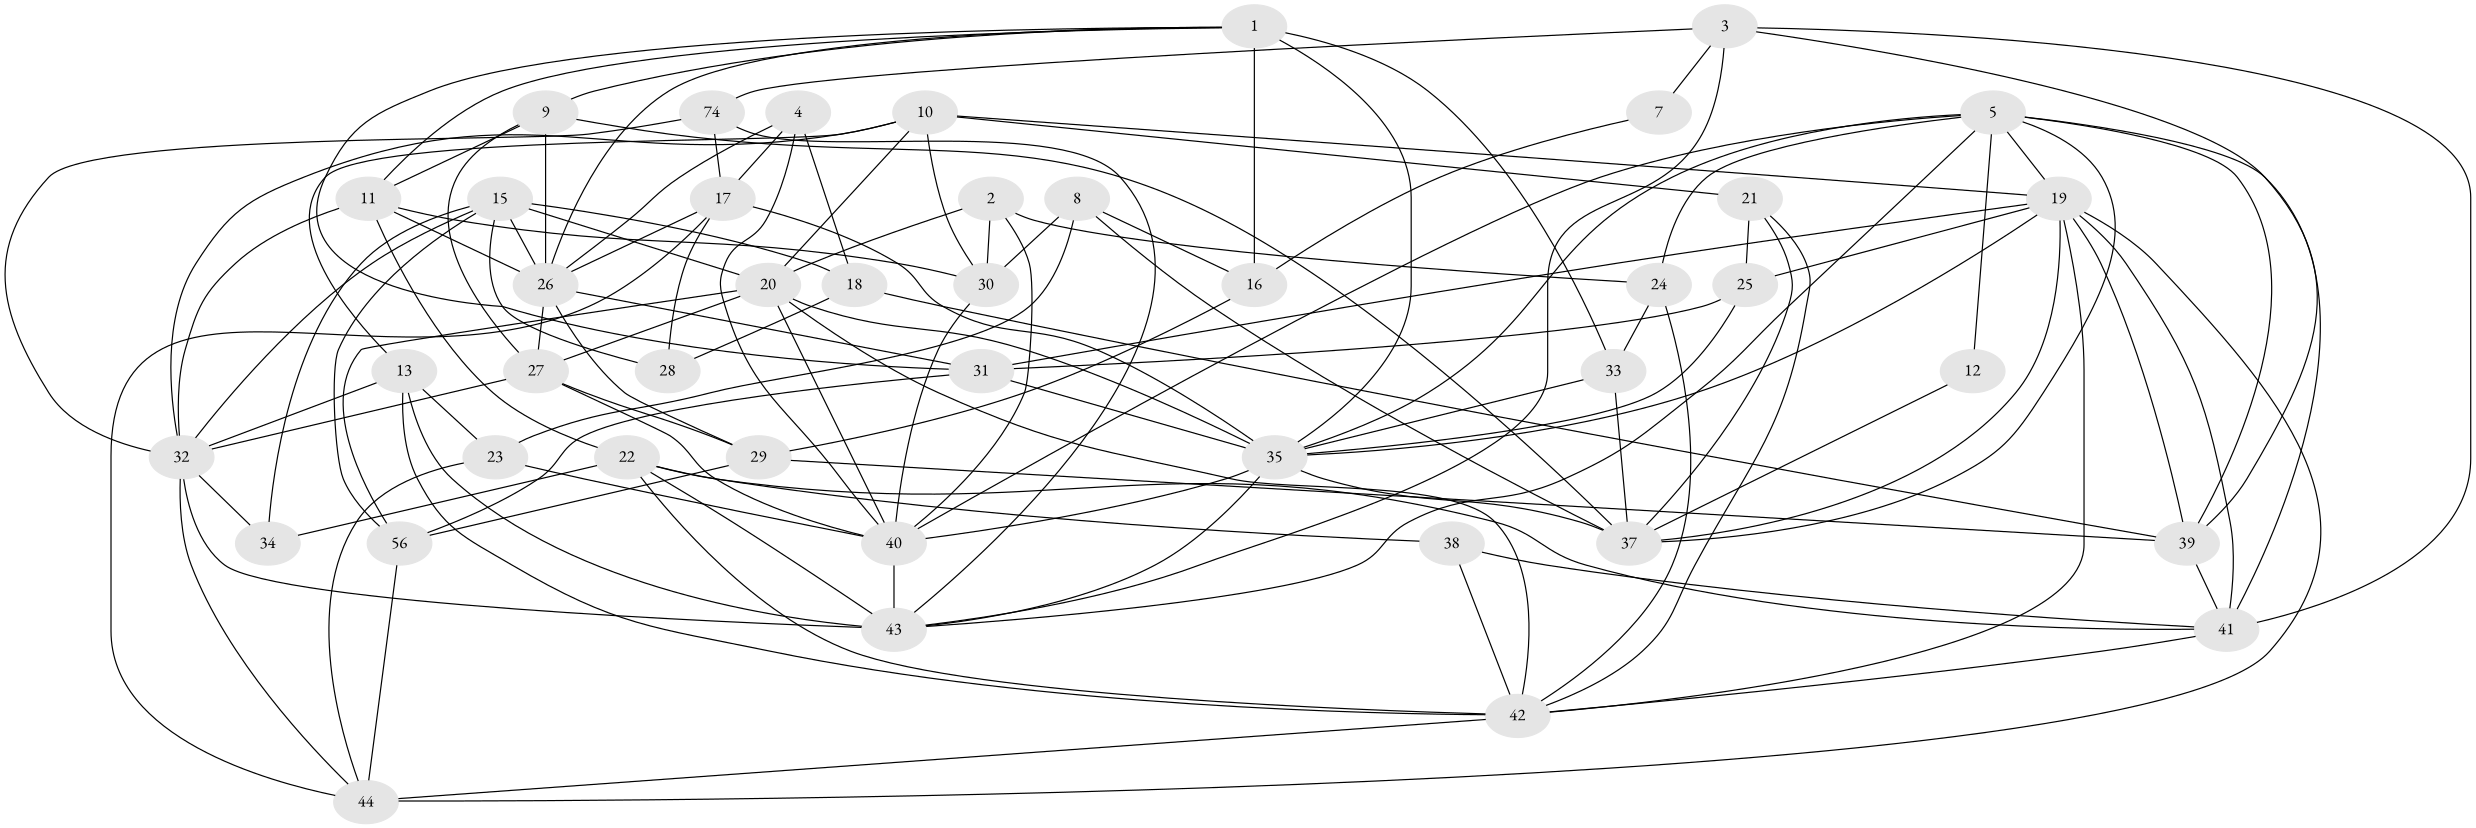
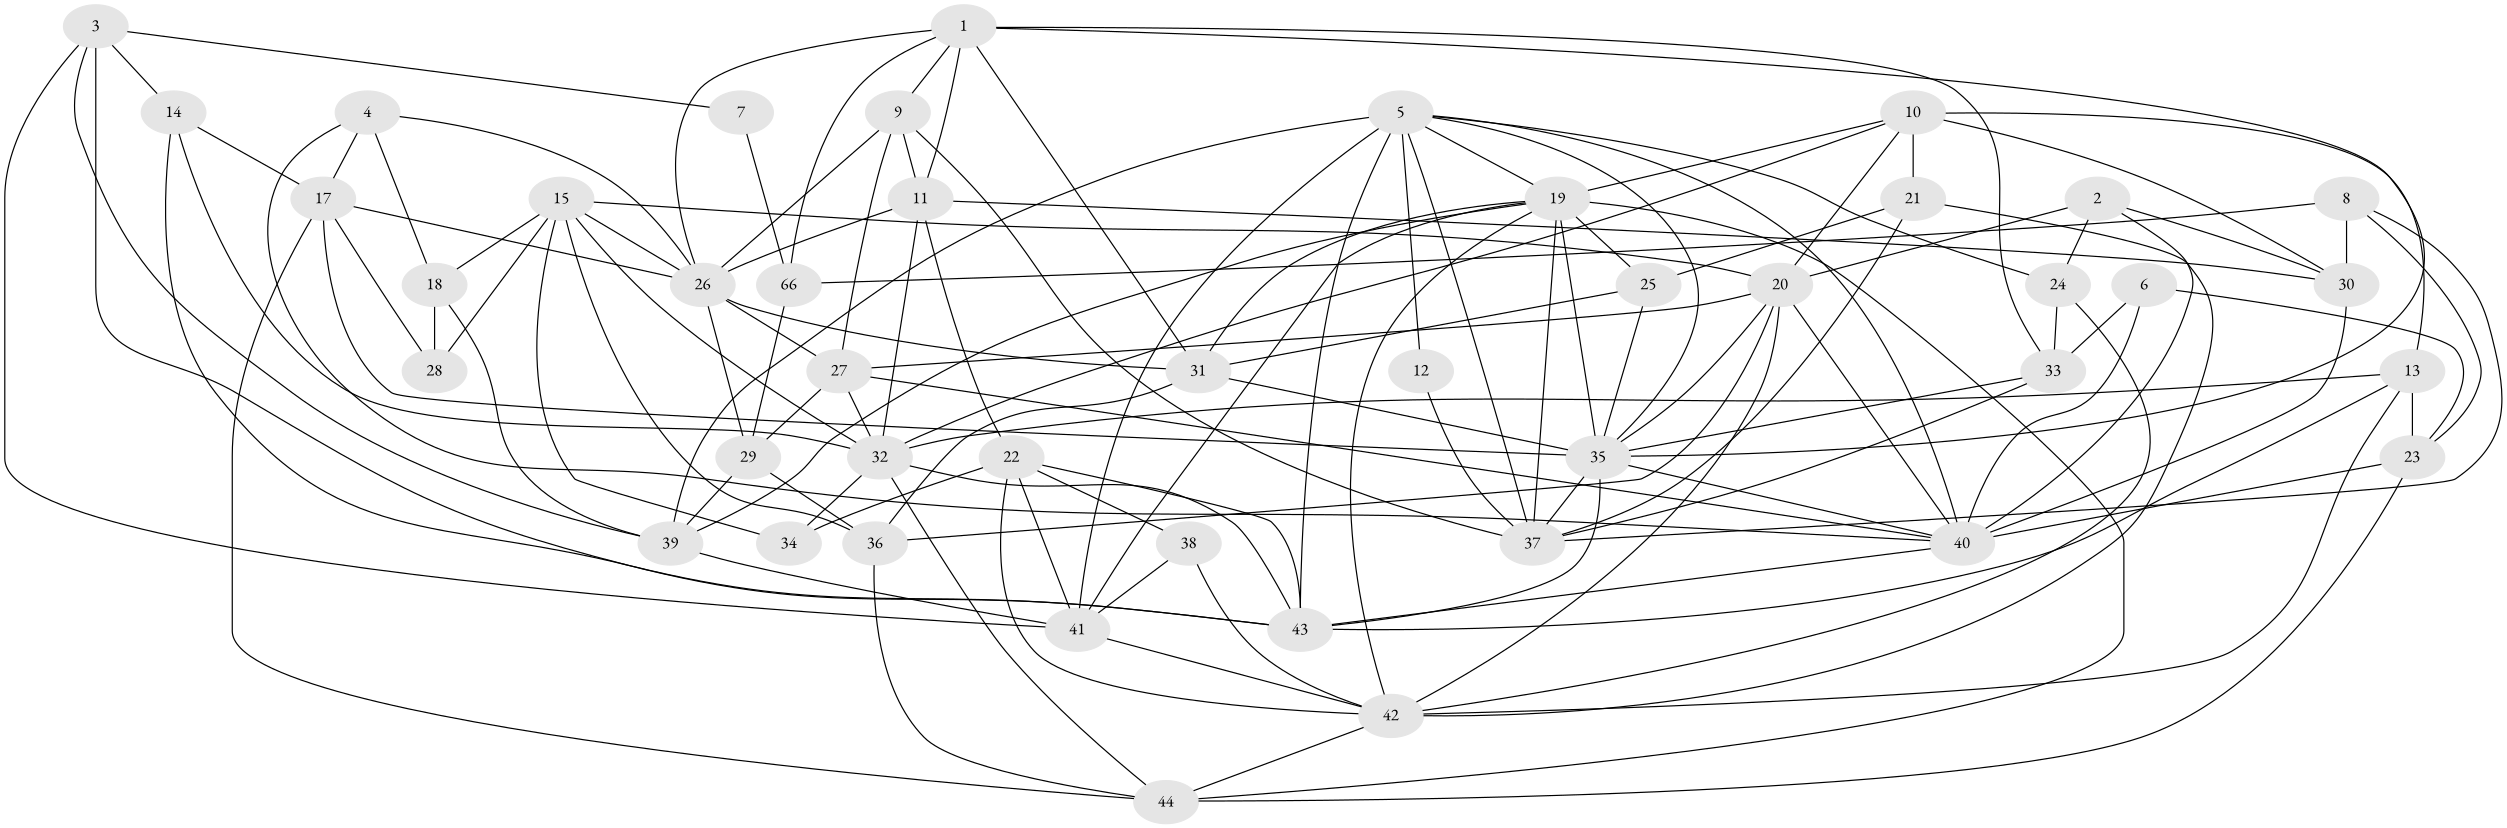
(712, 113) -> (174, 113)
(1254, 285) -> (789, 285)
none -> (2144, 285)
(400, 544) -> (875, 544)
